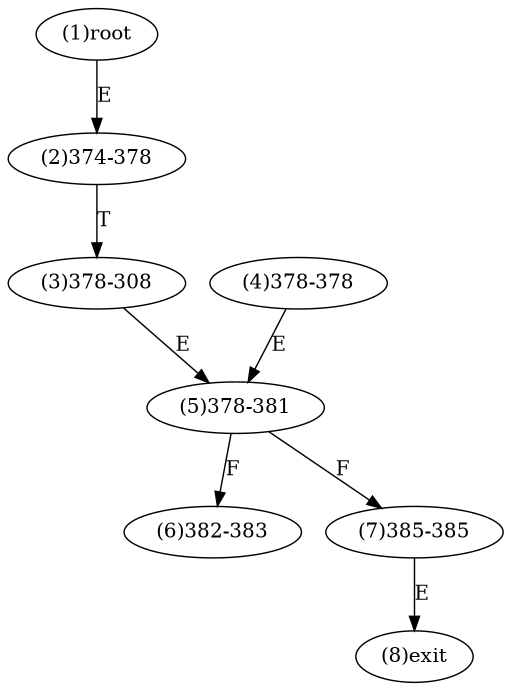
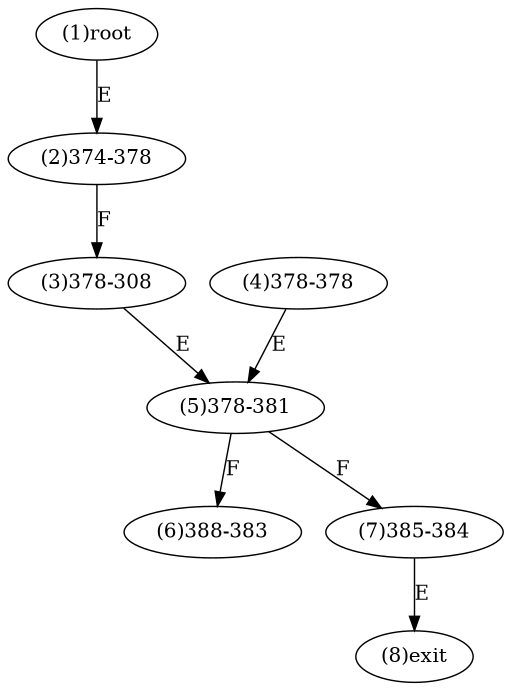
(104, 221) -> (104, 221)
(213, 532) -> (213, 532)
(414, 532) -> (414, 532)
